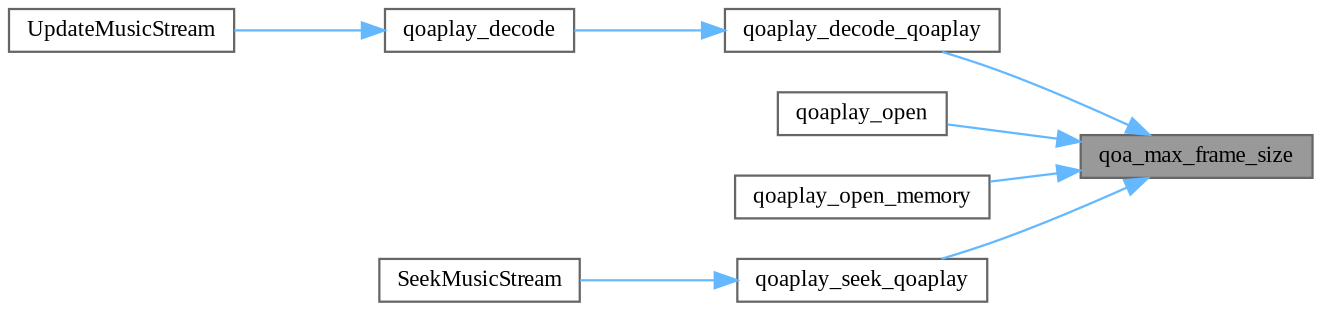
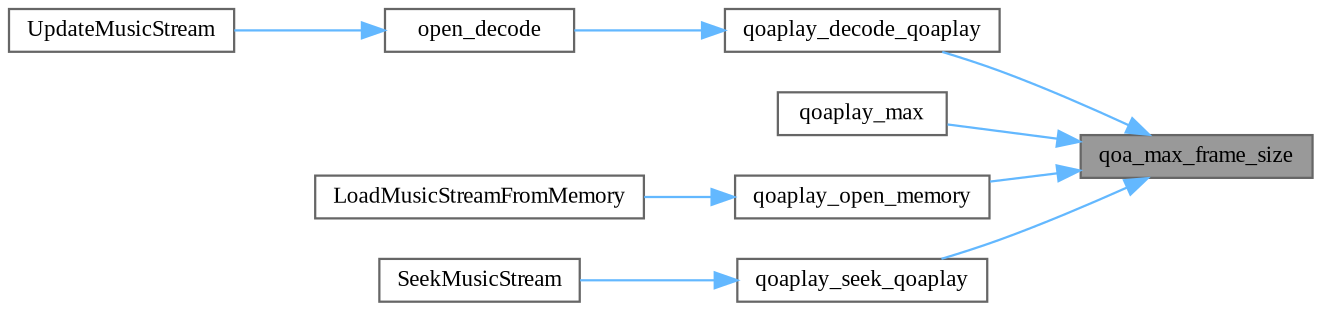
(480, 30) -> (480, 30)
(862, 114) -> (862, 114)
none -> (480, 197)
